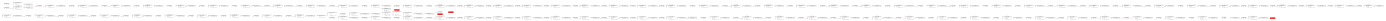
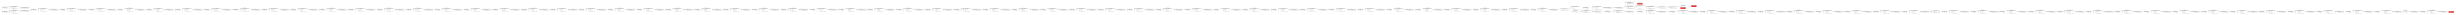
none -> (1274, 10)
